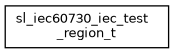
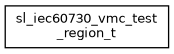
(87, 27) -> (87, 27)
